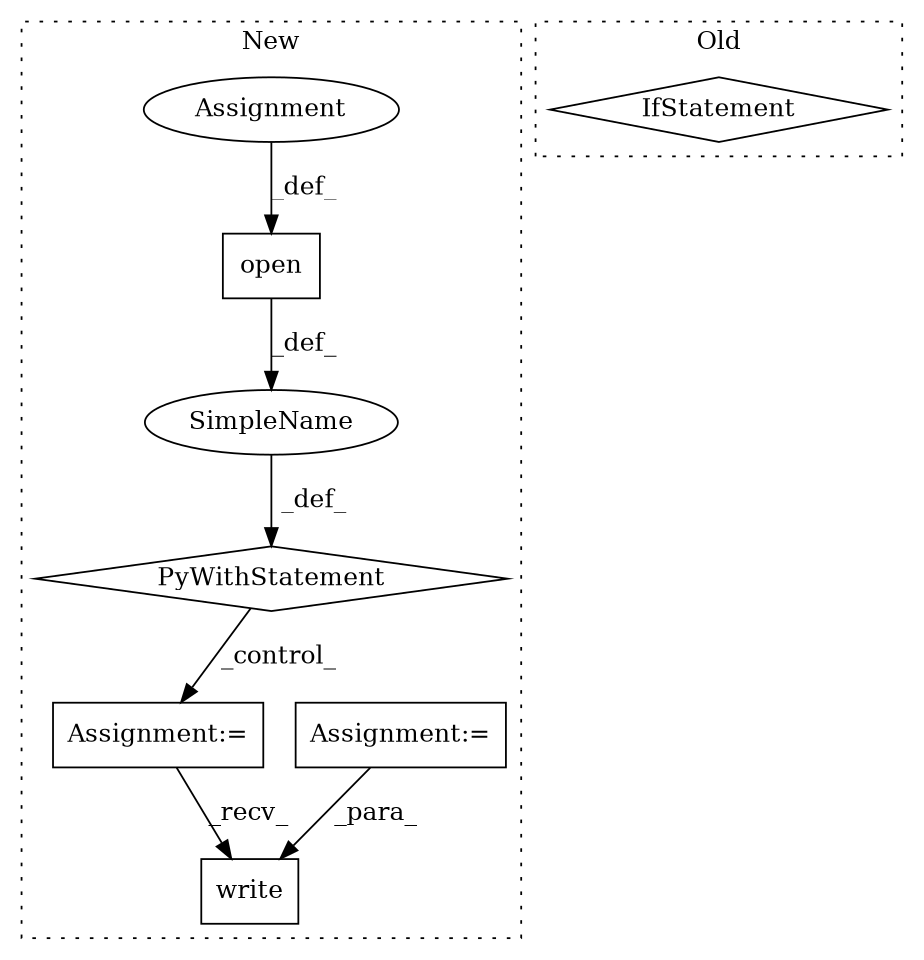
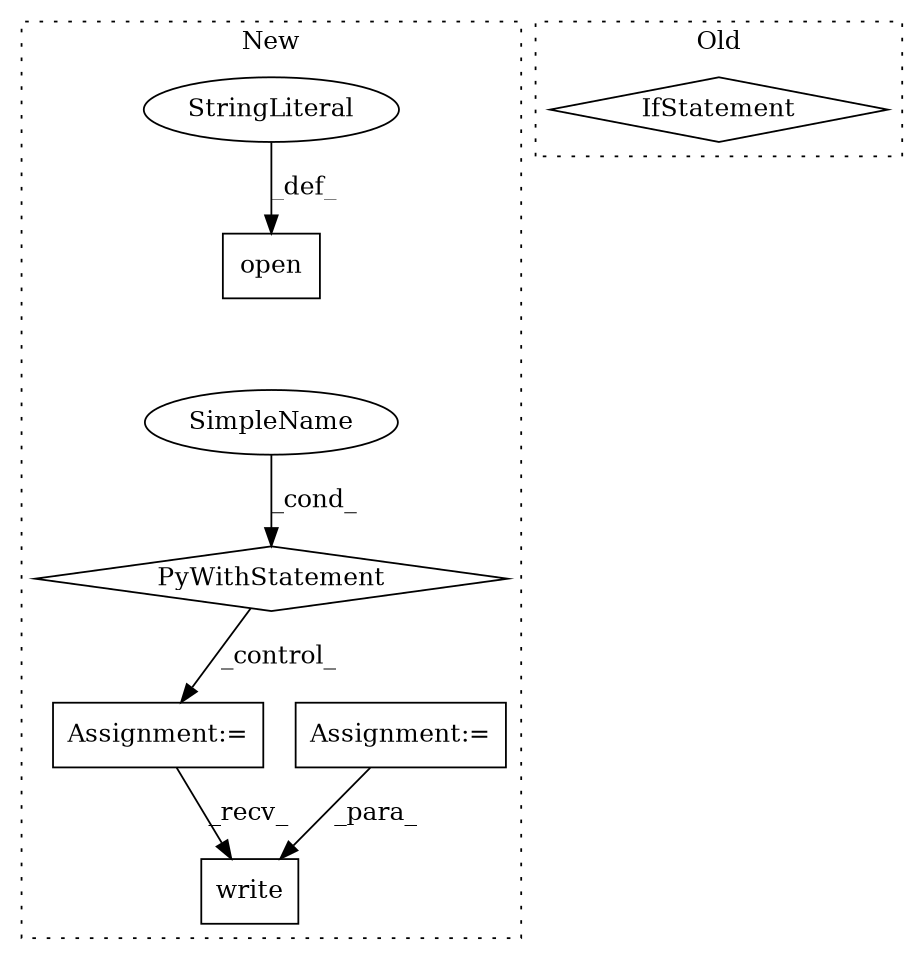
(271, 110) -> (271, 110)
(271, 335) -> none
(315, 501) -> (315, 501)
